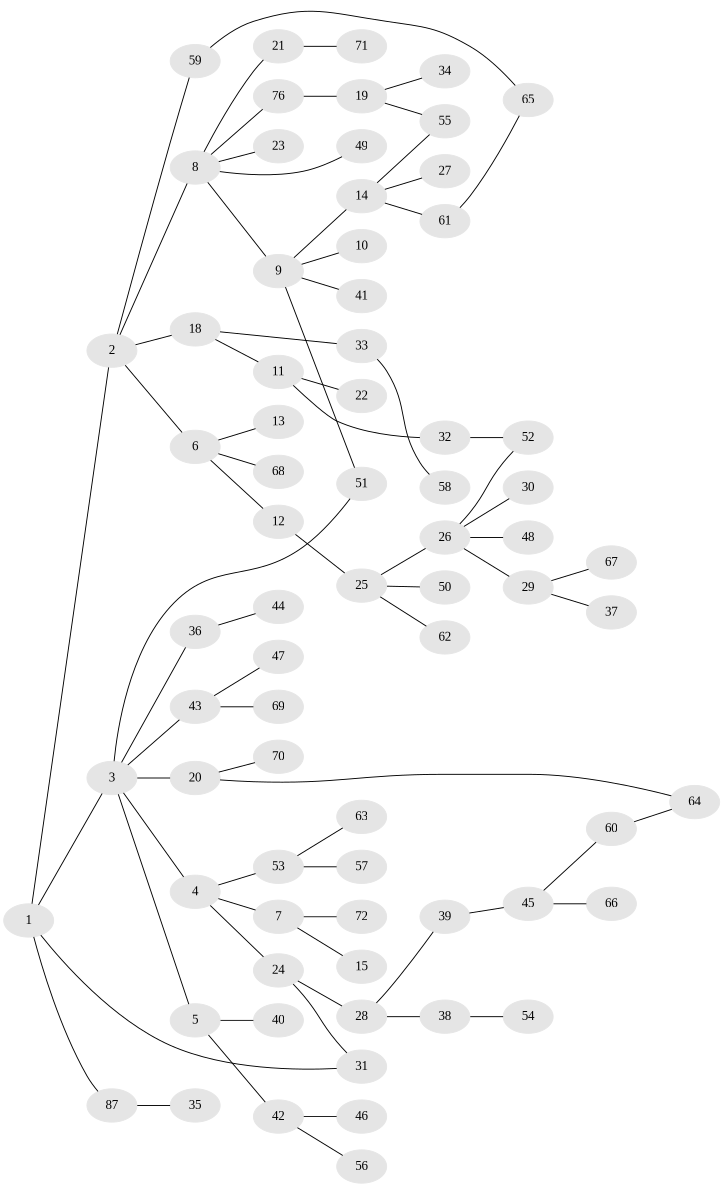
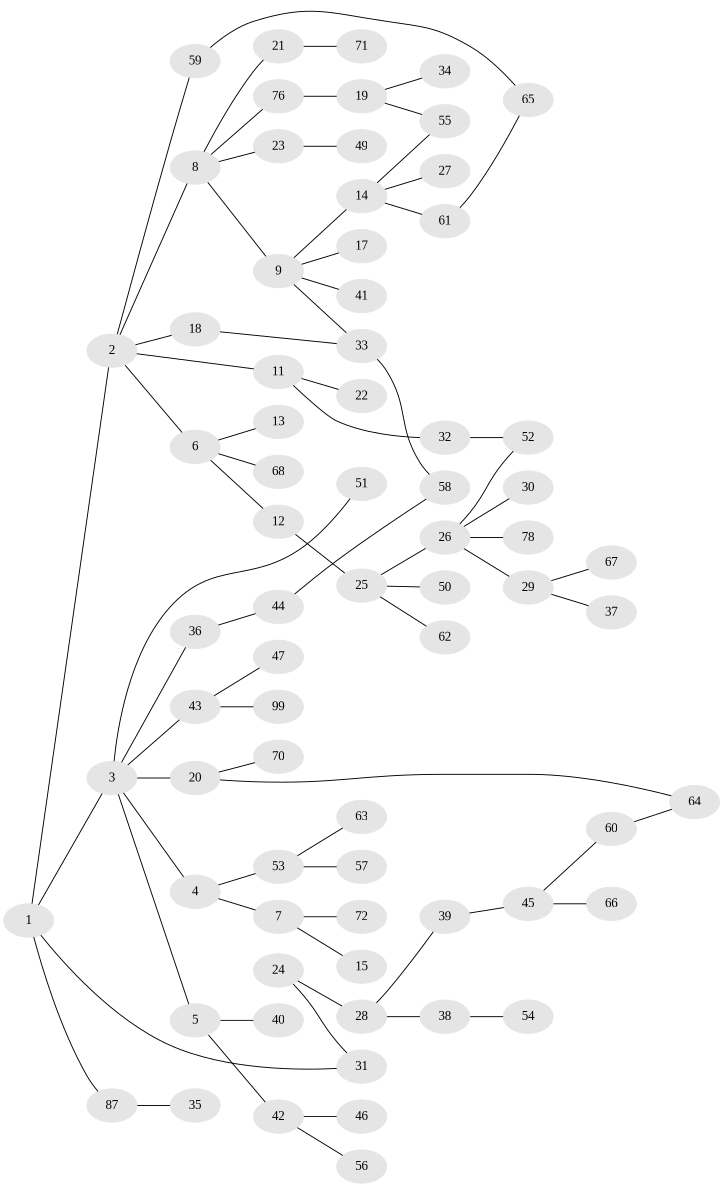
(282, 174) -> (320, 146)
(362, 246) -> (362, 246)
(237, 351) -> (195, 361)
(320, 377) -> (320, 309)
(528, 538) -> (528, 538)
none -> (359, 545)
(278, 707) -> (278, 707)
(237, 931) -> none
